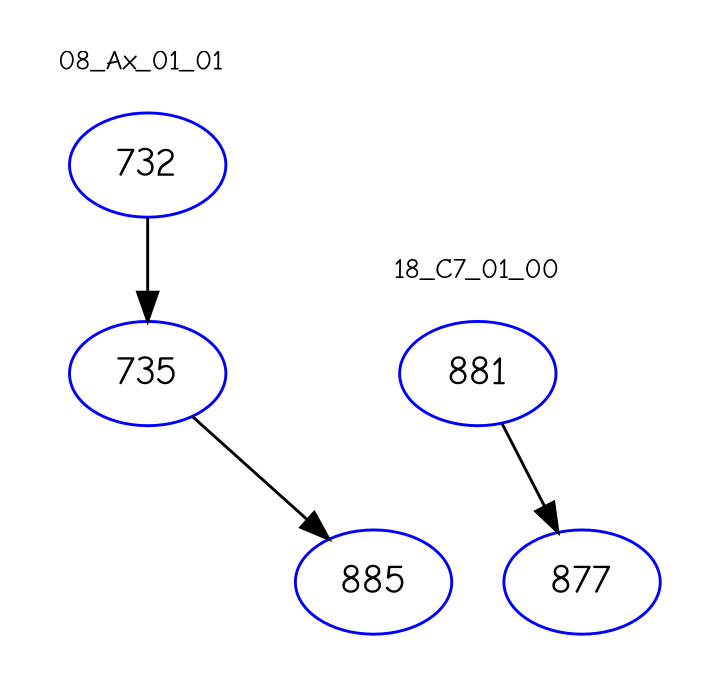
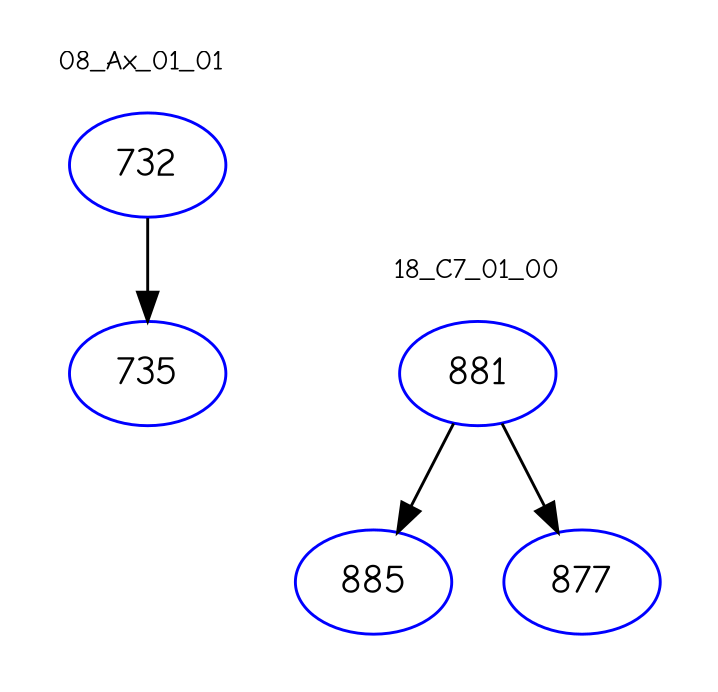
(250, 468) -> (432, 465)
